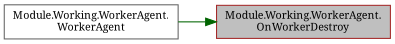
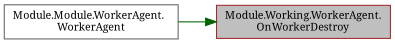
(91, 22) -> (91, 22)
